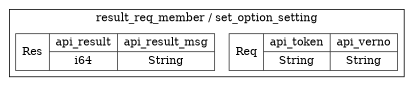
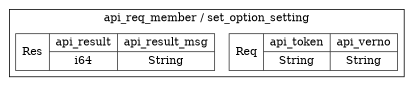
(207, 18) -> (207, 18)
